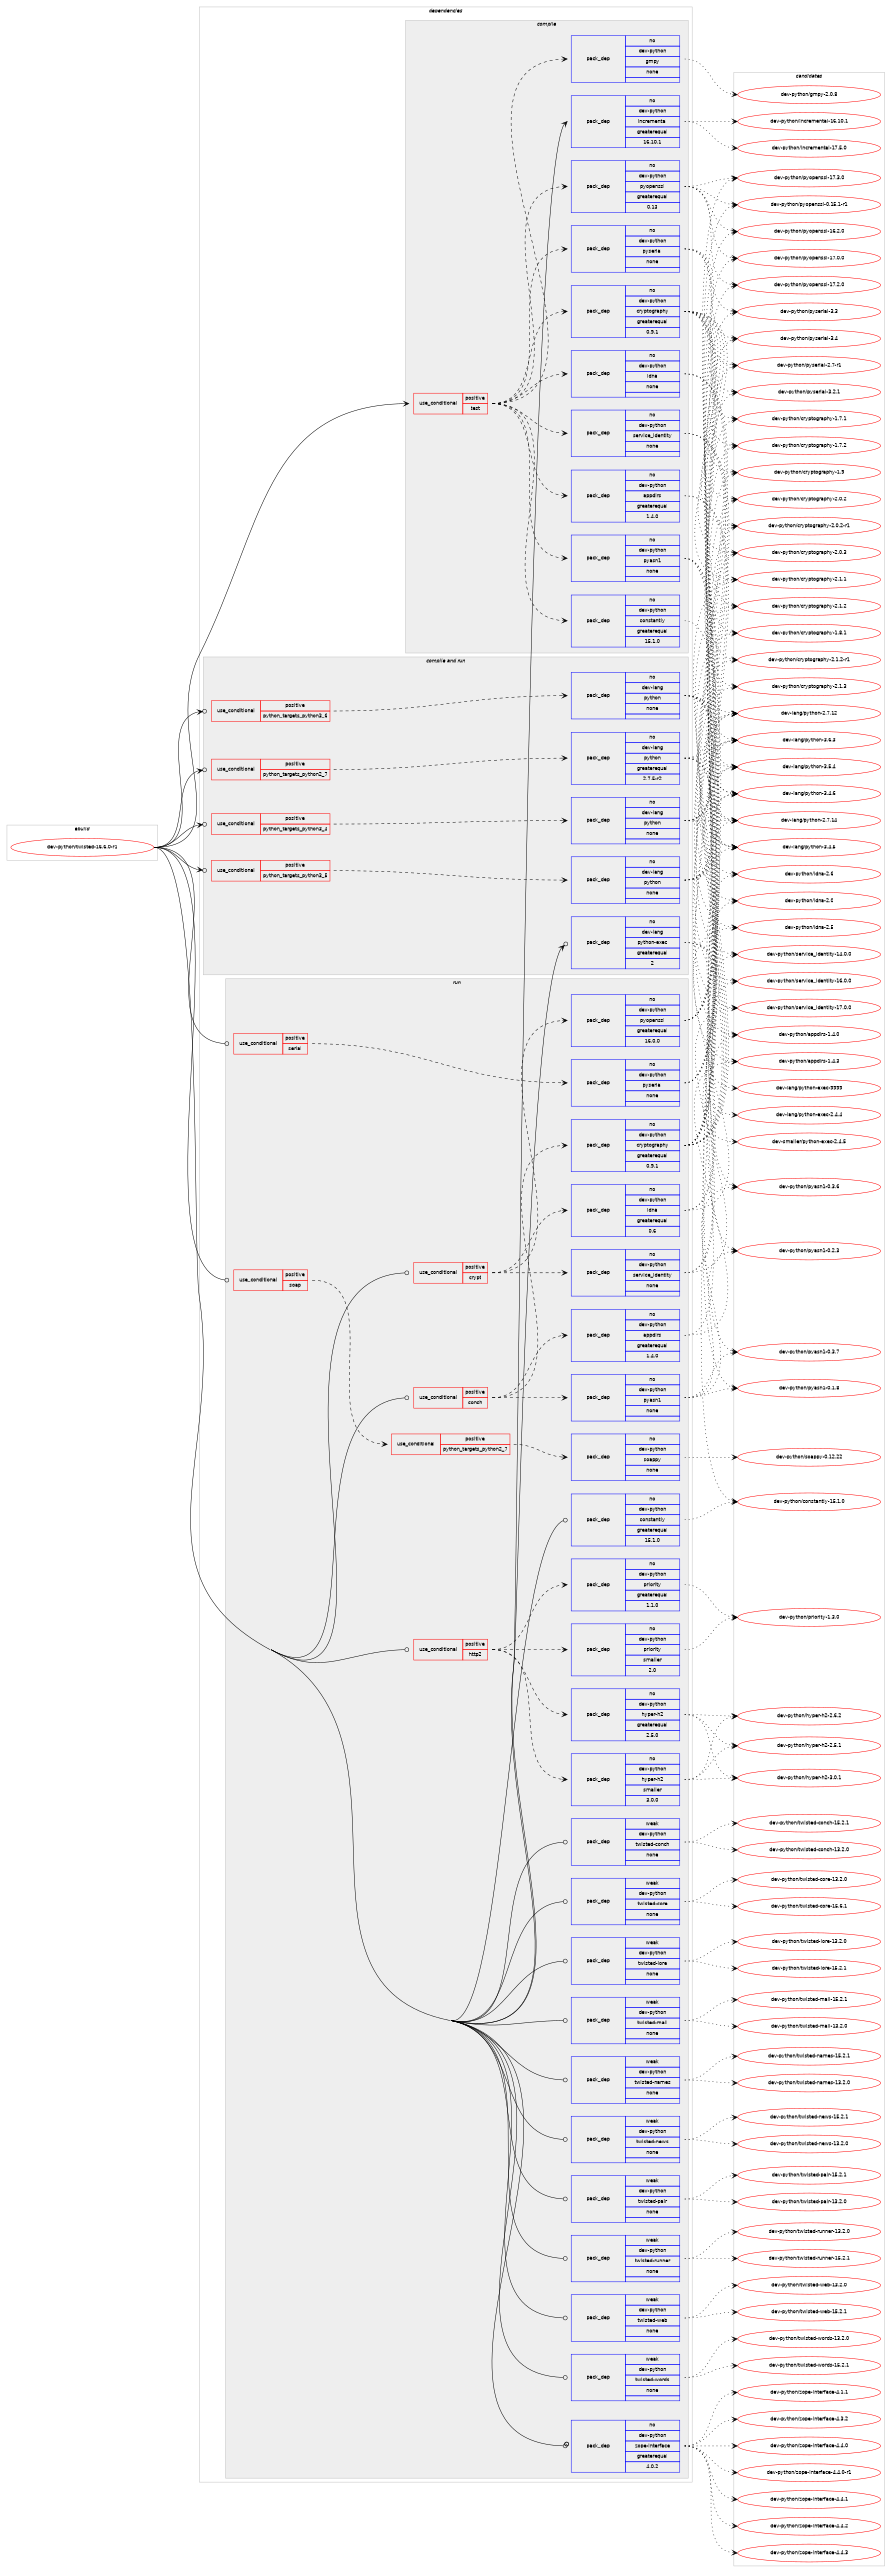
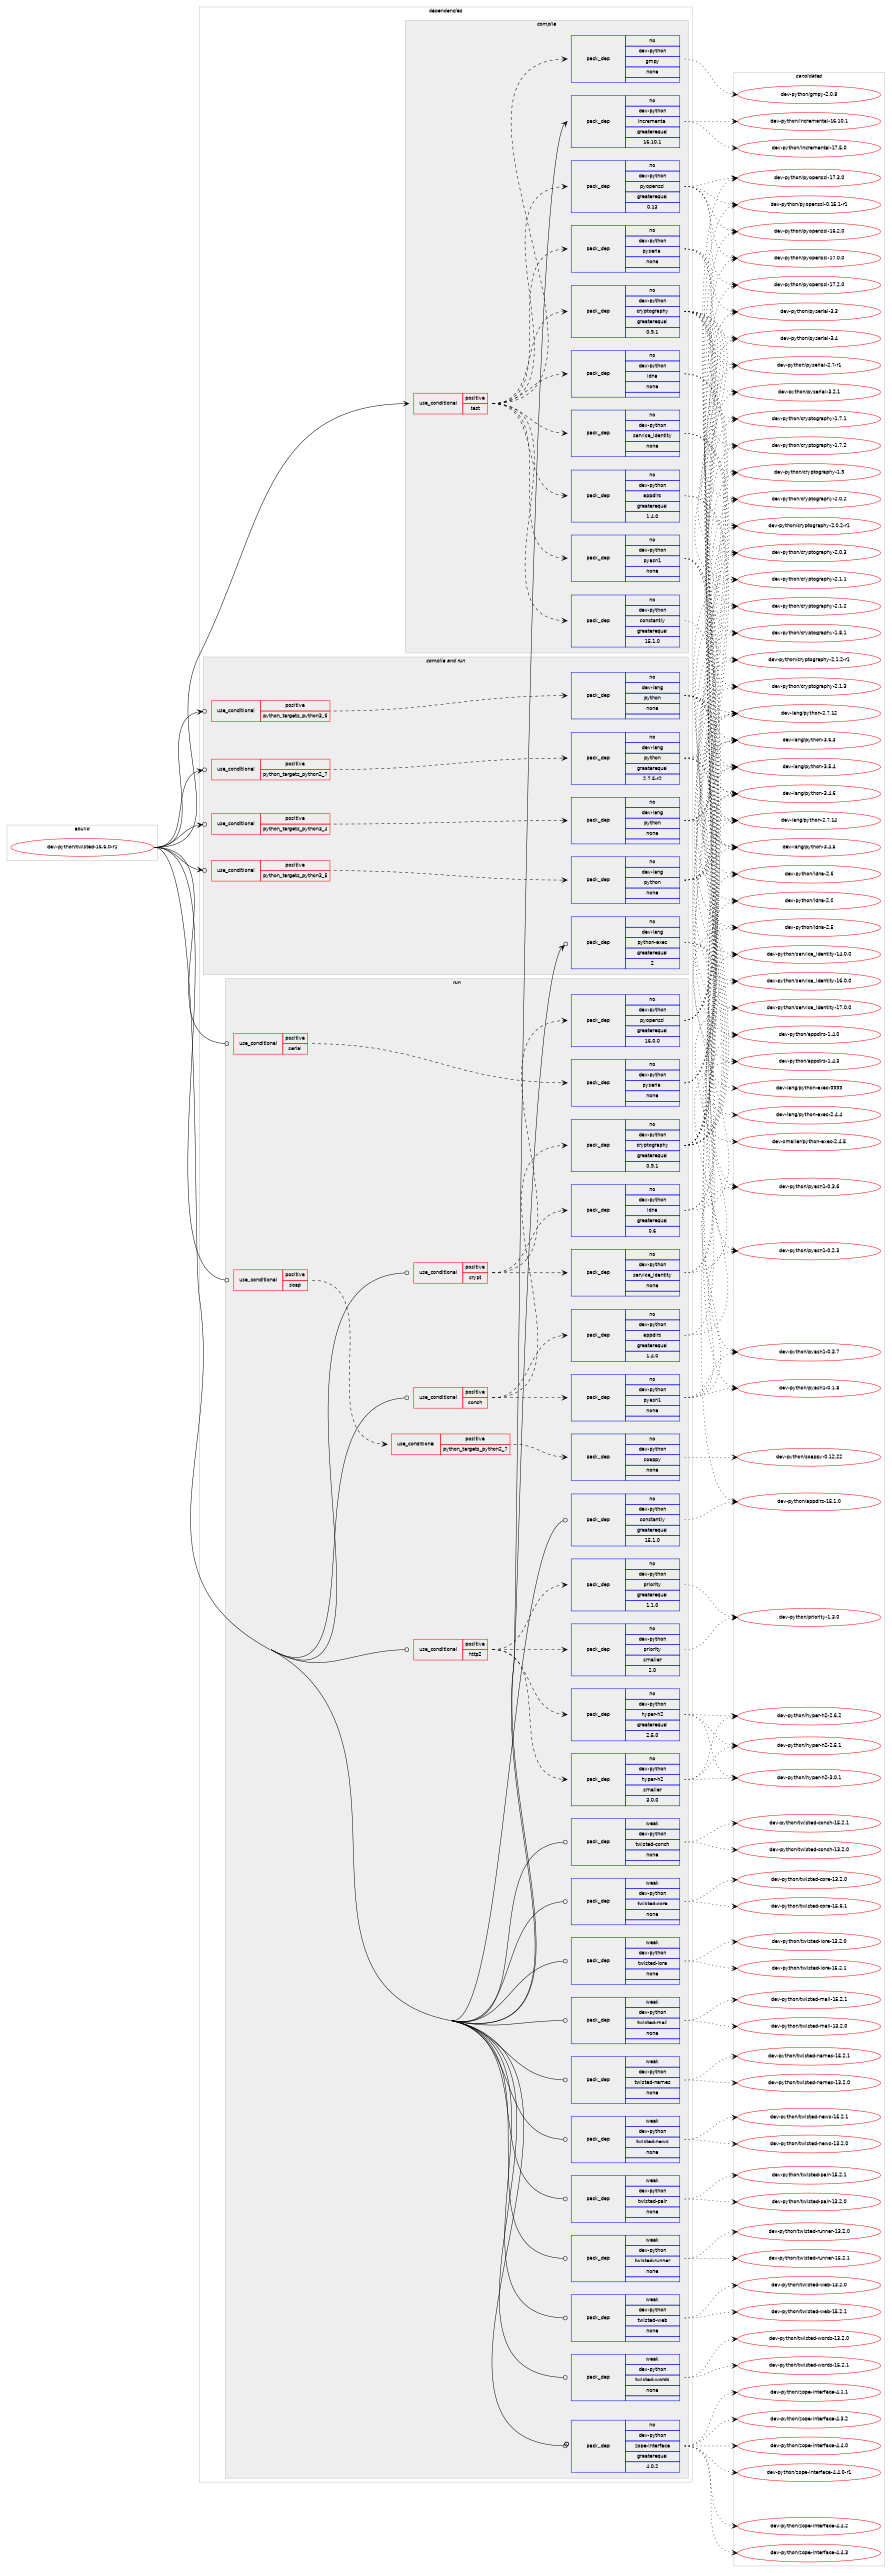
(809, 1502) -> (809, 1502)
(809, 2499) -> none
